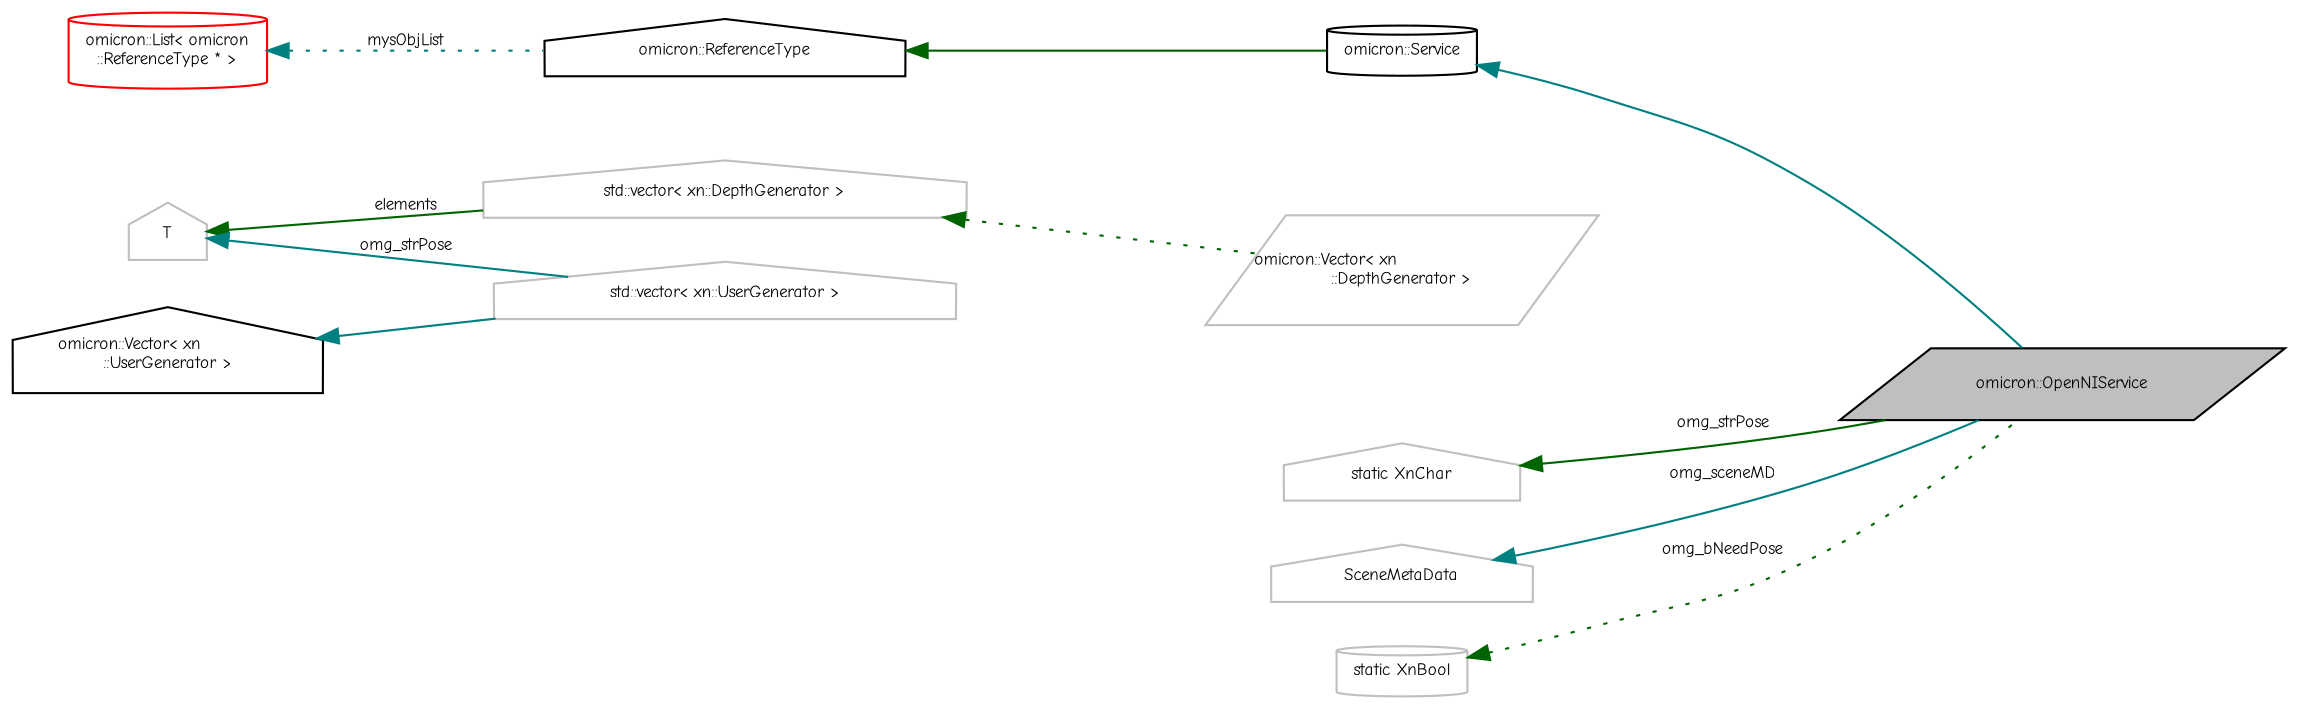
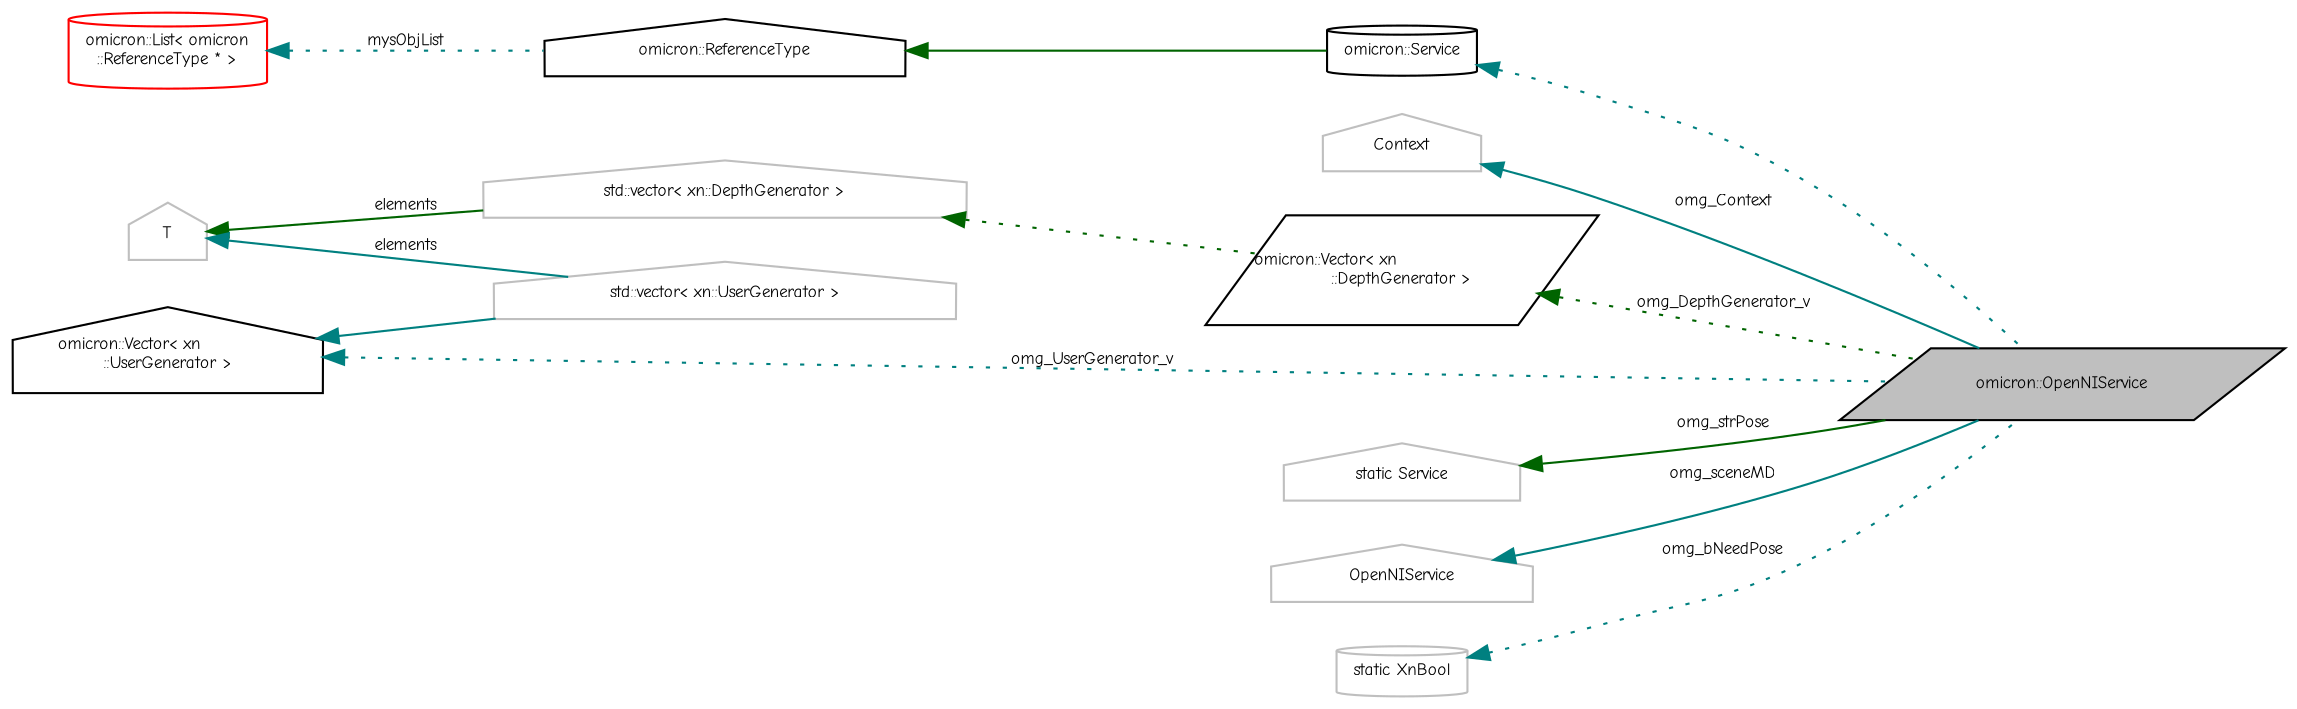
none -> (1402, 146)
(1782, 168) -> (1782, 168)
(403, 246) -> (403, 246)
(1402, 270) -> (1402, 270)
none -> (1740, 329)
none -> (1119, 370)
(1402, 475) -> (1402, 475)
(1402, 576) -> (1402, 576)
(1771, 577) -> (1771, 577)
